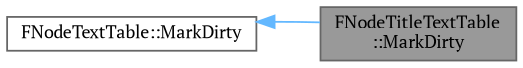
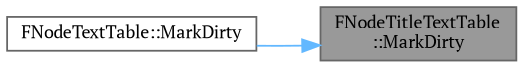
(297, 22) -> (279, 46)
